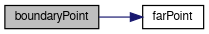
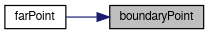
(115, 17) -> (81, 17)
